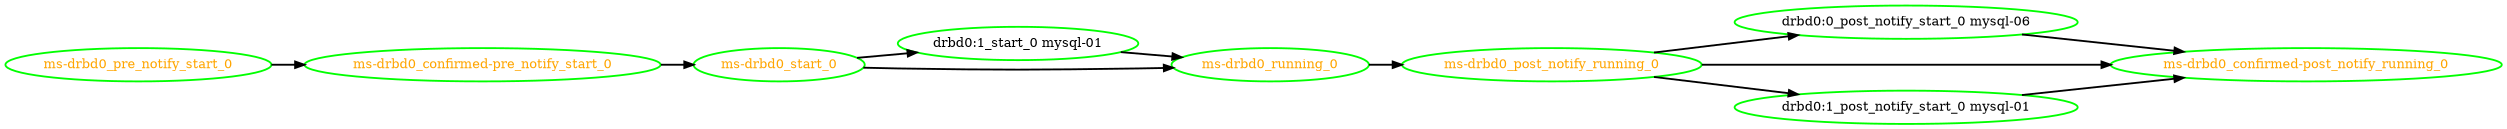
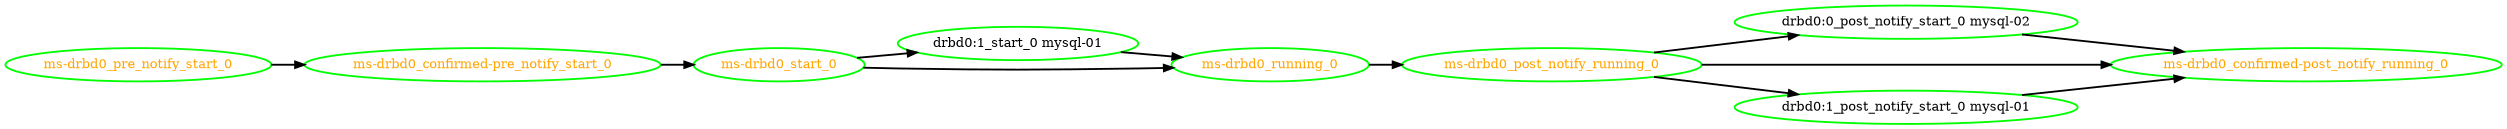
(1906, 22) -> (1906, 22)
